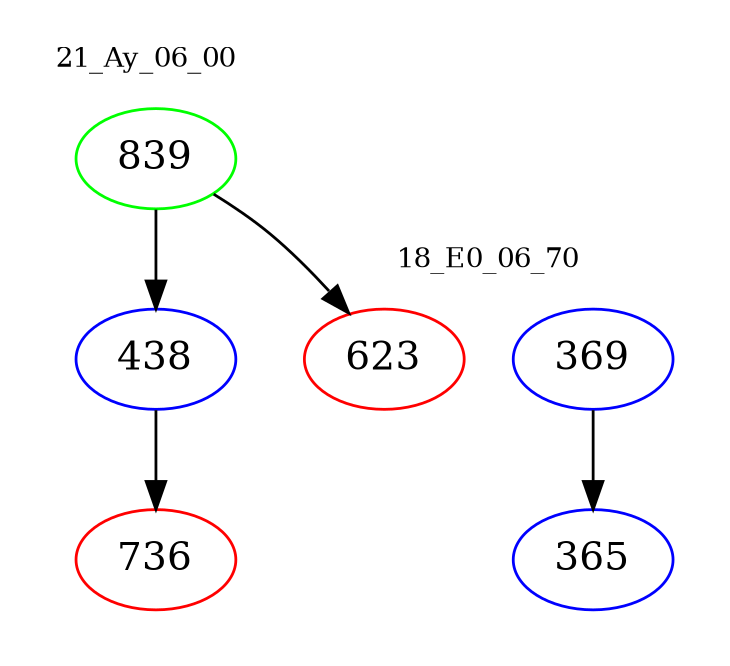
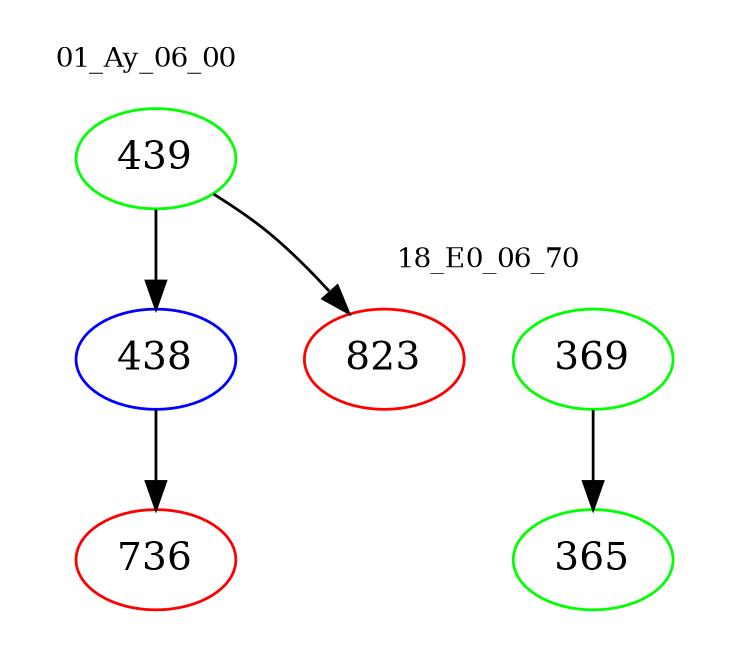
(146, 60) -> (146, 60)
(156, 159) -> (156, 159)
(384, 359) -> (384, 359)
(593, 359) -> (593, 359)
(593, 560) -> (593, 560)
